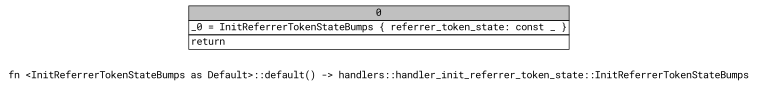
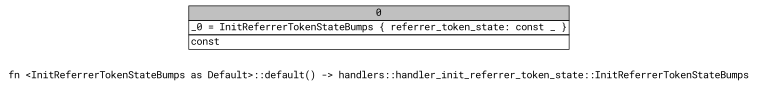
(208, 42) -> (205, 42)
